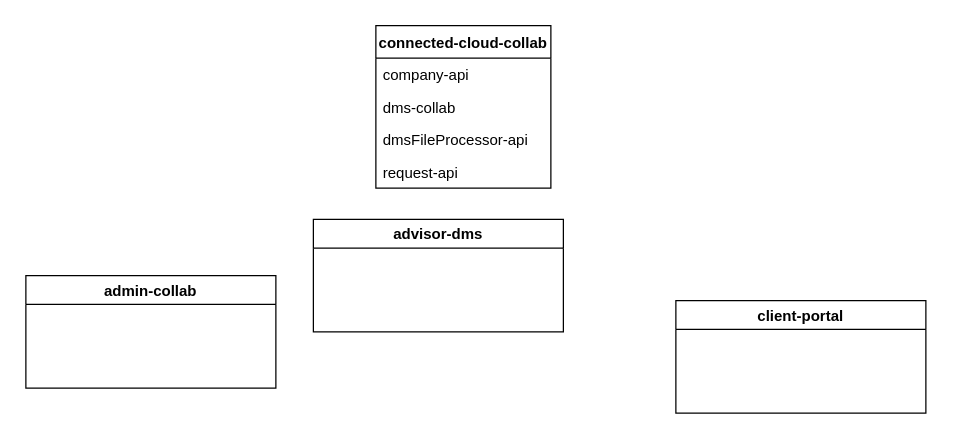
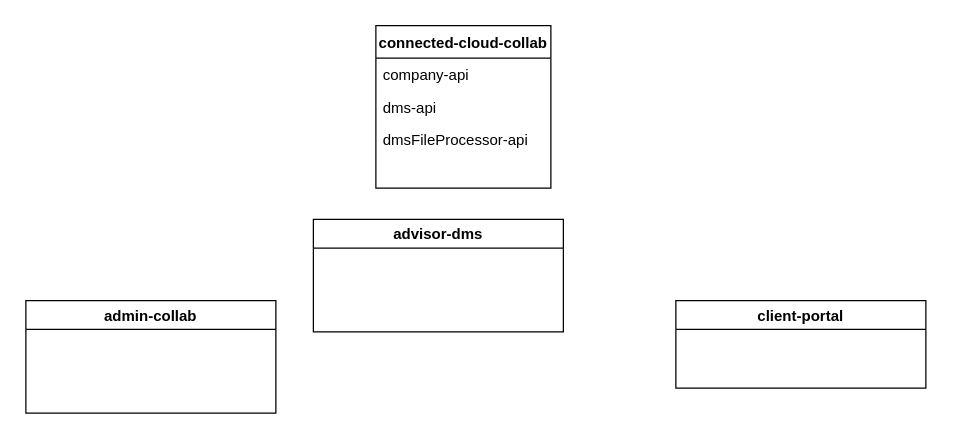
(421, 108) -> (410, 108)
(463, 172) -> none
(151, 332) -> (151, 357)
(801, 357) -> (801, 344)
